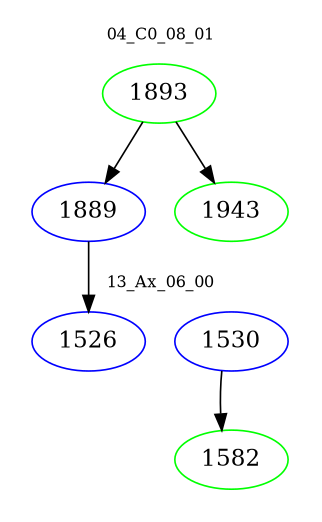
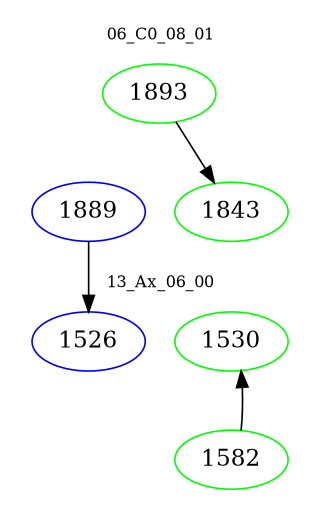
(161, 35) -> (161, 35)
(129, 145) -> none
(231, 212) -> (231, 212)
(231, 341) -> (231, 341)
(220, 392) -> (242, 409)
